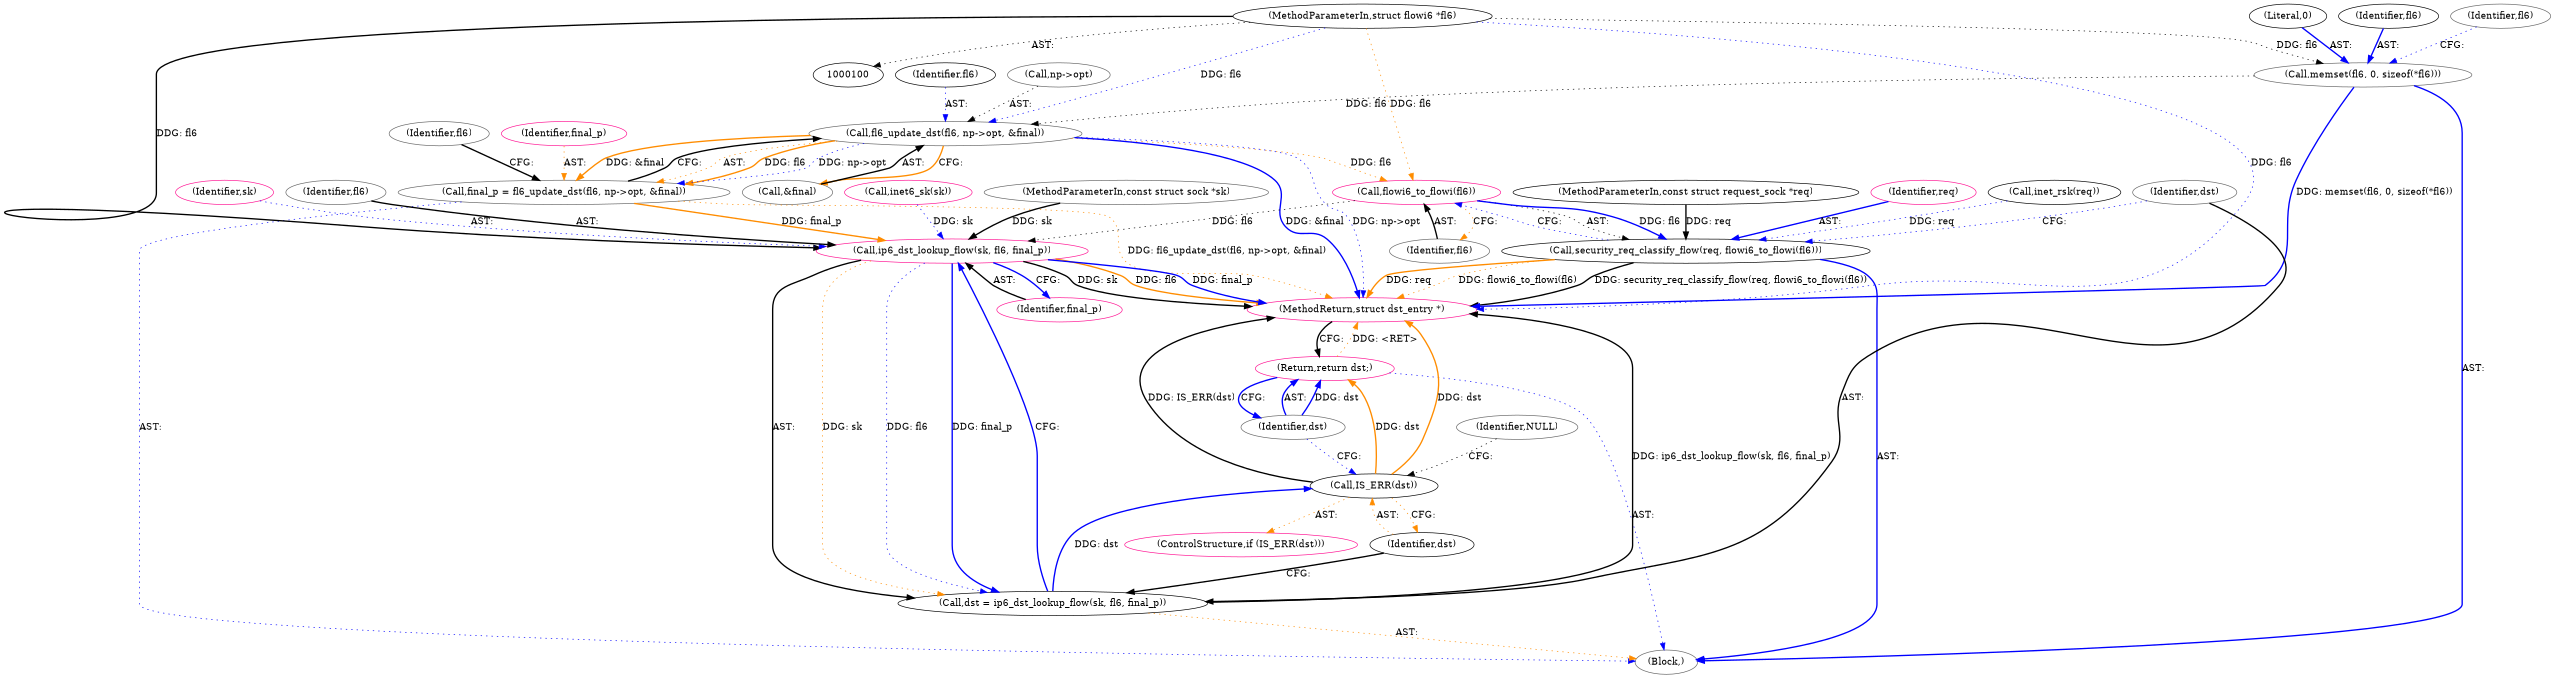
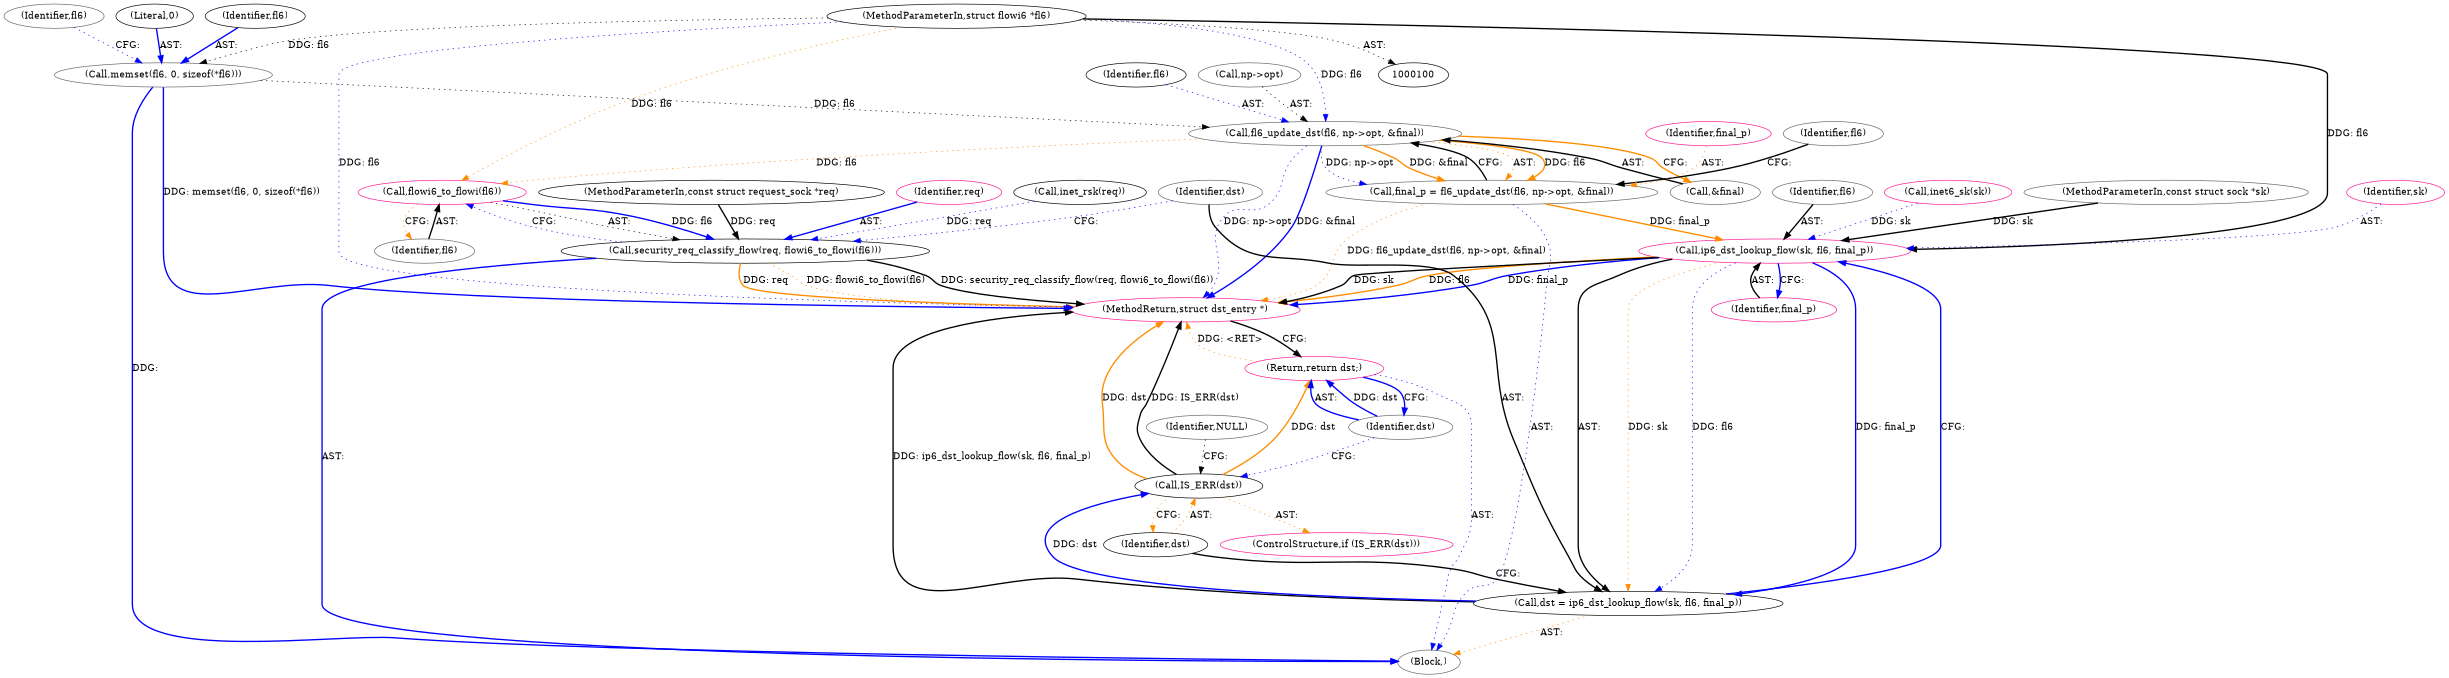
(1195, 220) -> none
(2475, 369) -> (147, 369)
